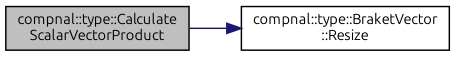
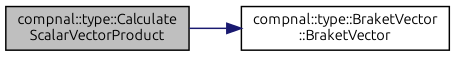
(345, 28) -> (345, 28)
